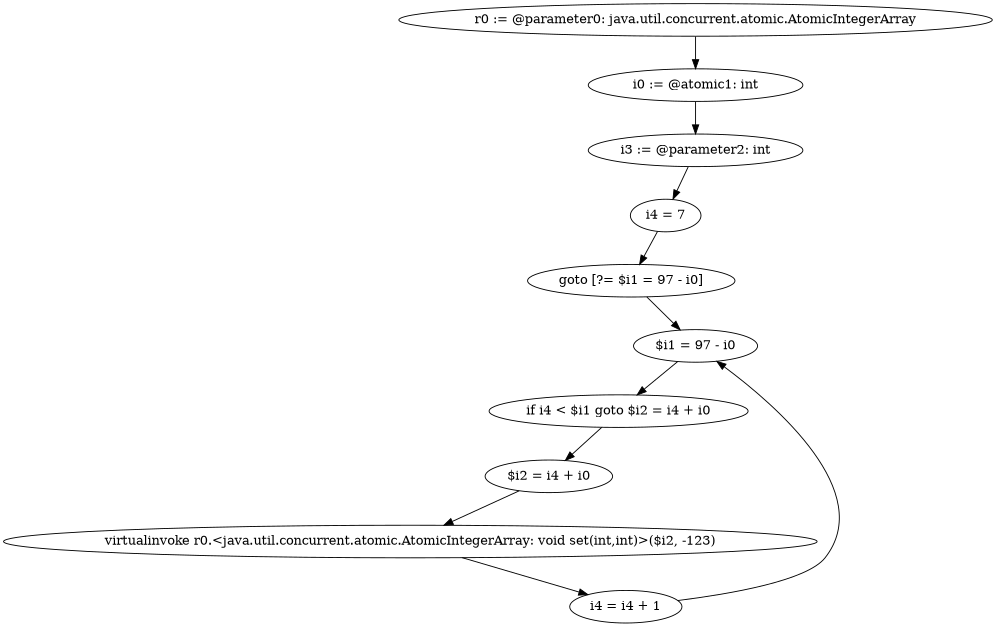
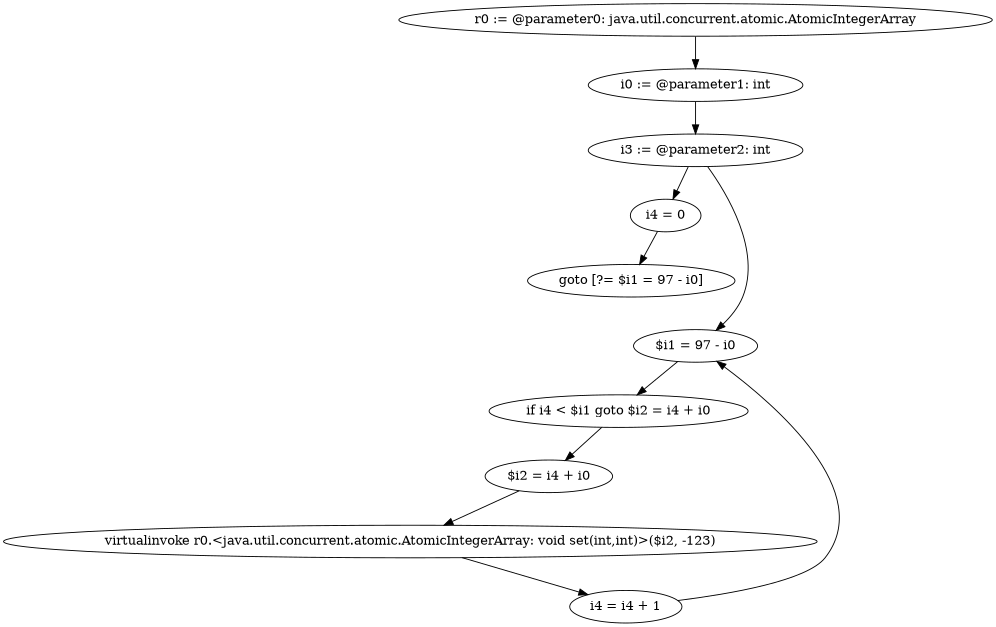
(696, 85) -> (696, 85)
(666, 216) -> (666, 216)
(660, 310) -> (745, 245)
